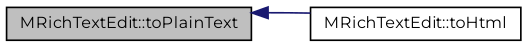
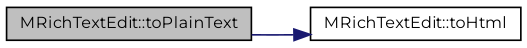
(289, 13) -> (273, 35)
